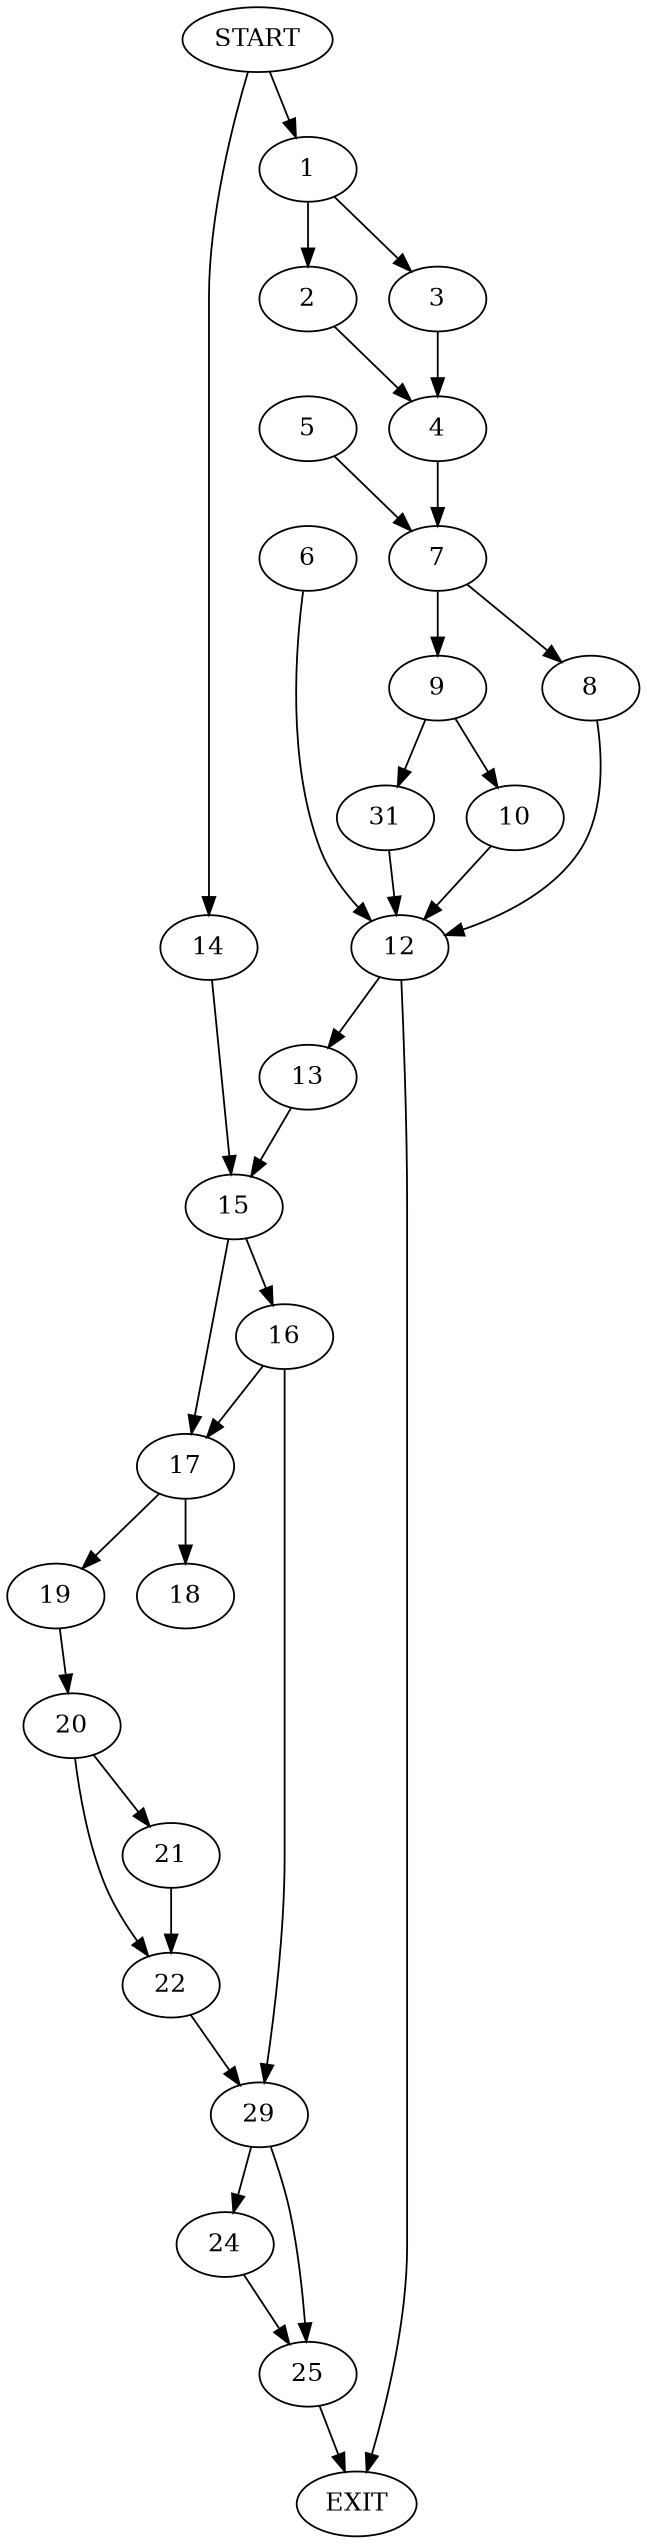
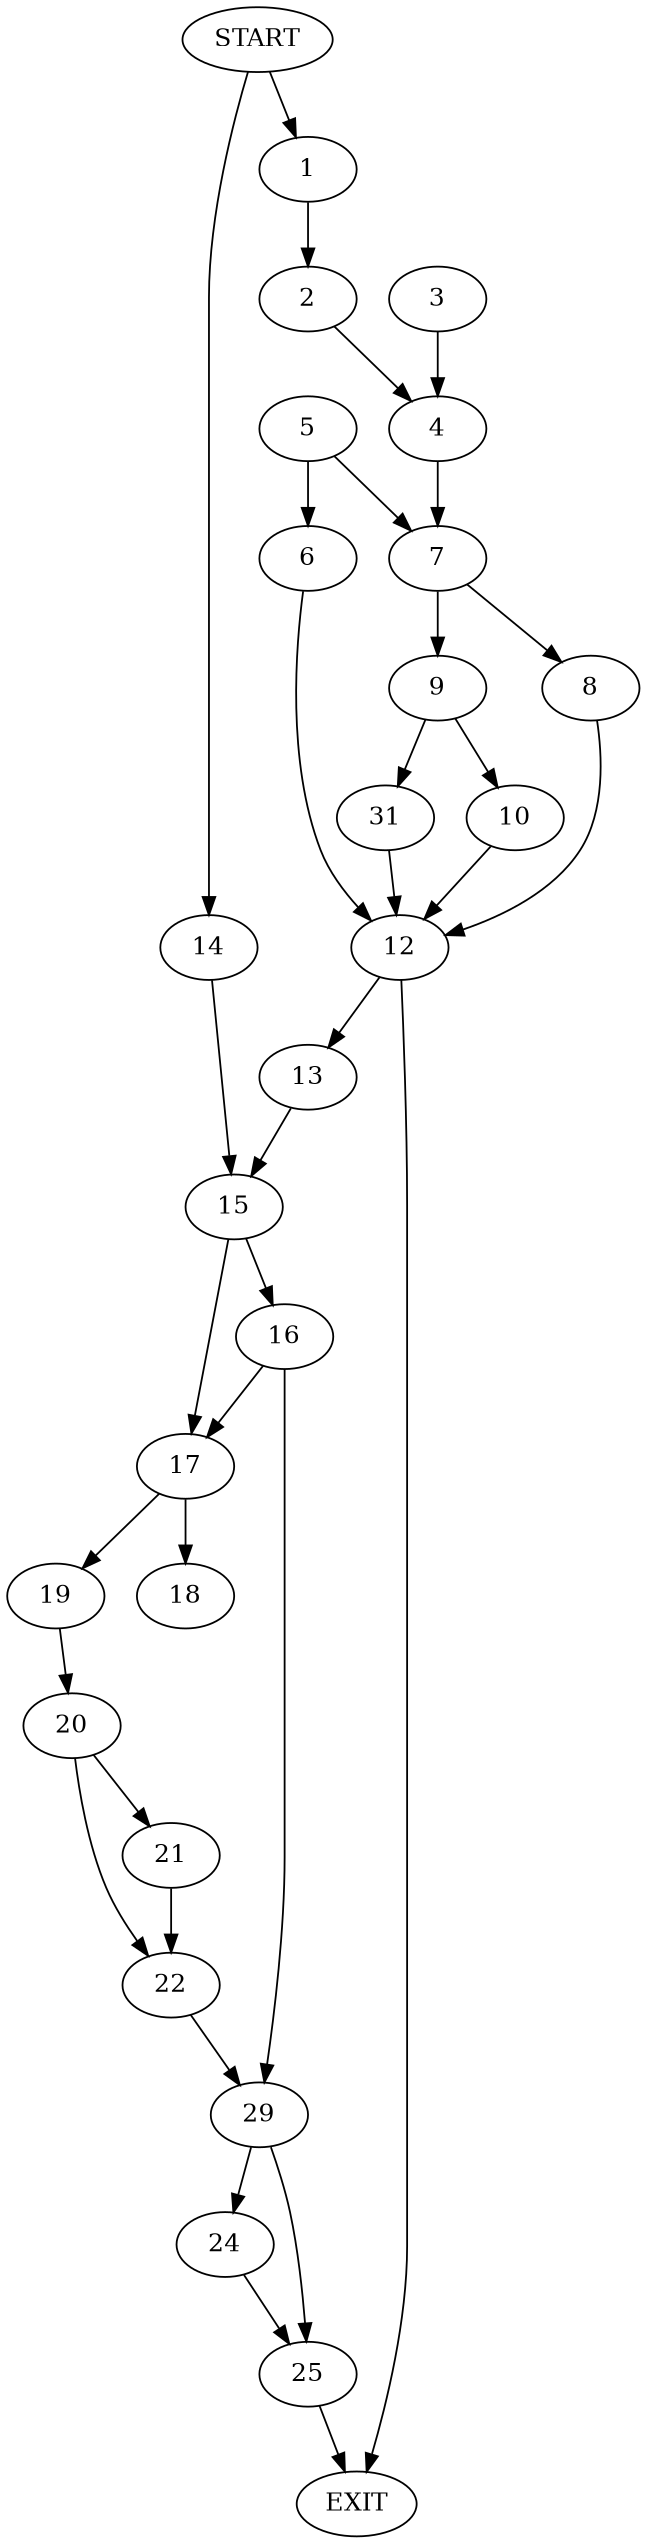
(366, 228) -> none
none -> (308, 485)
